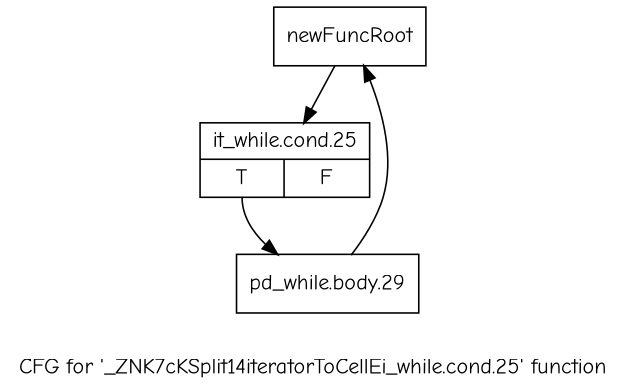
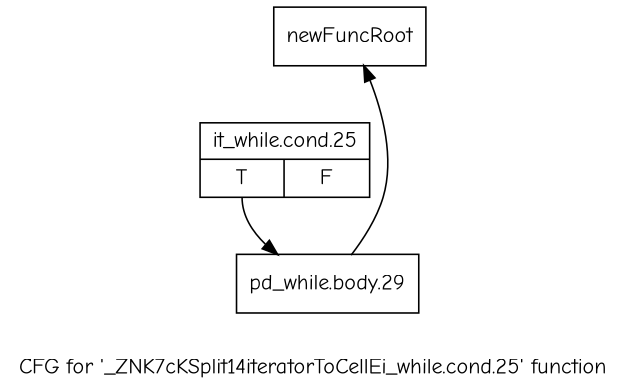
(323, 87) -> none
